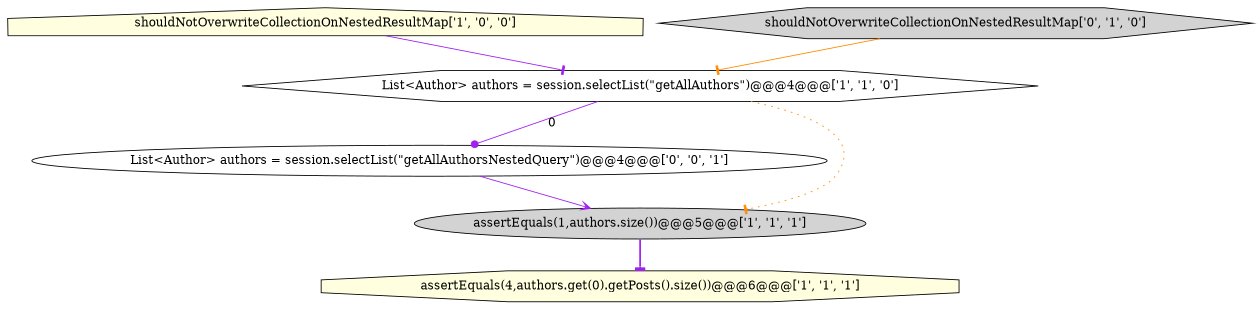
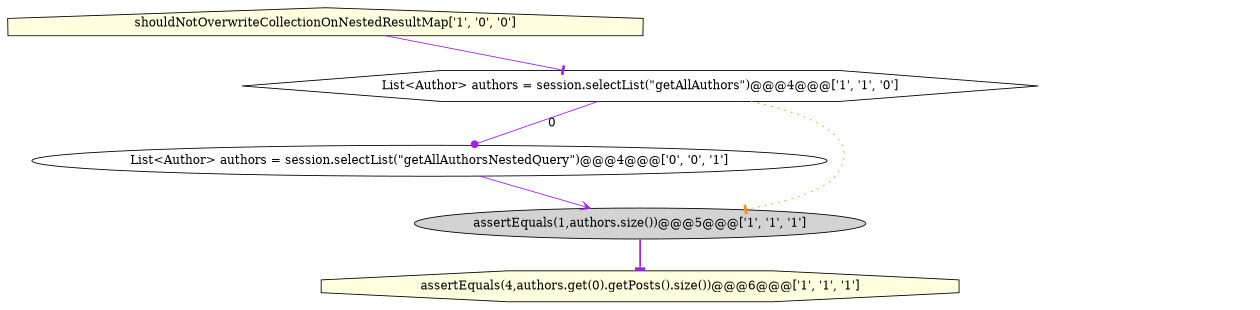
(956, 23) -> none
